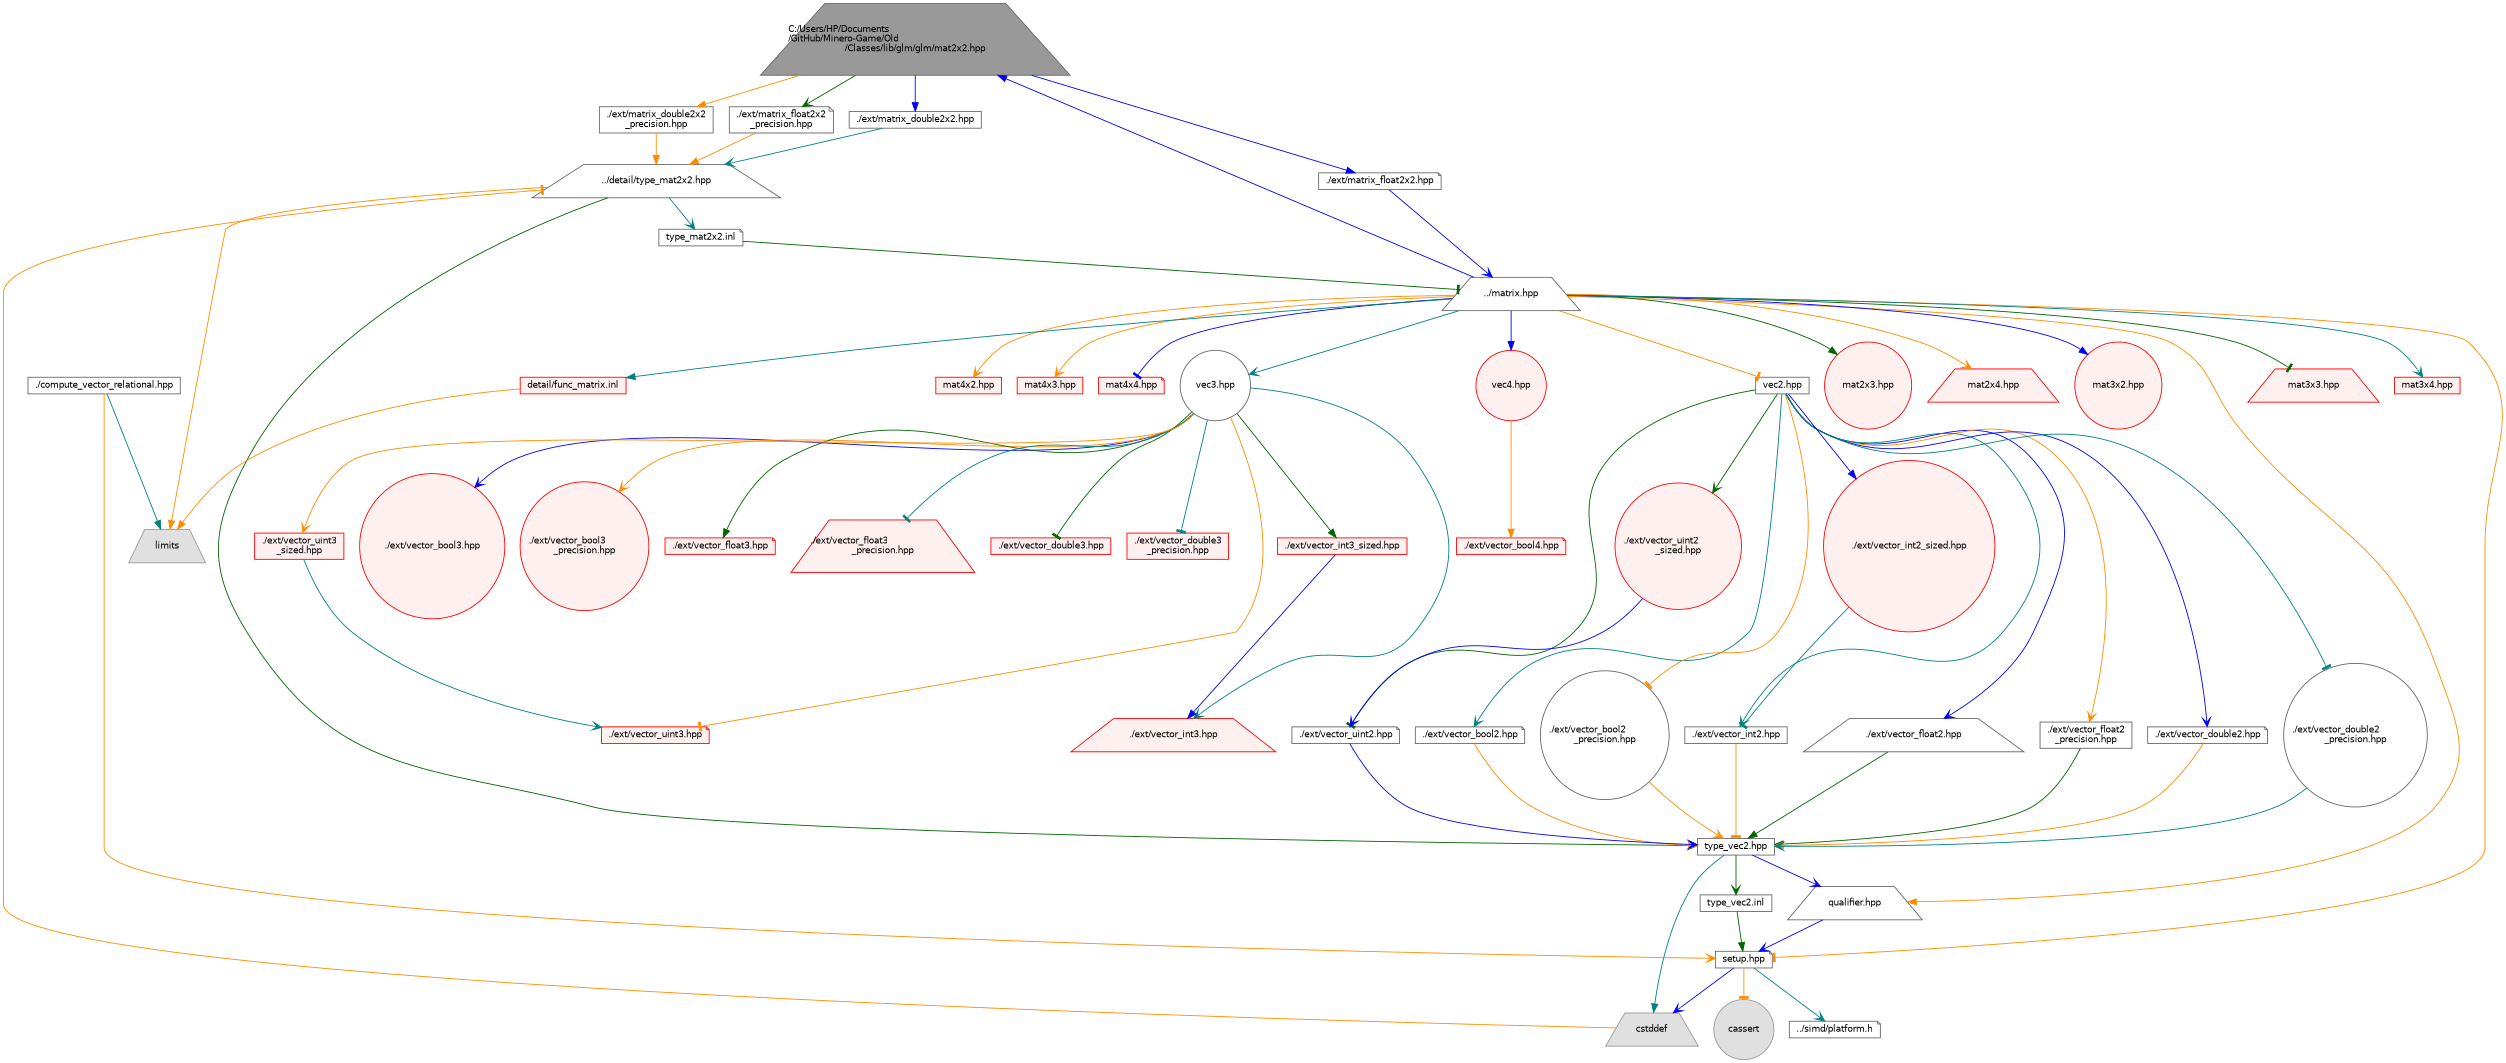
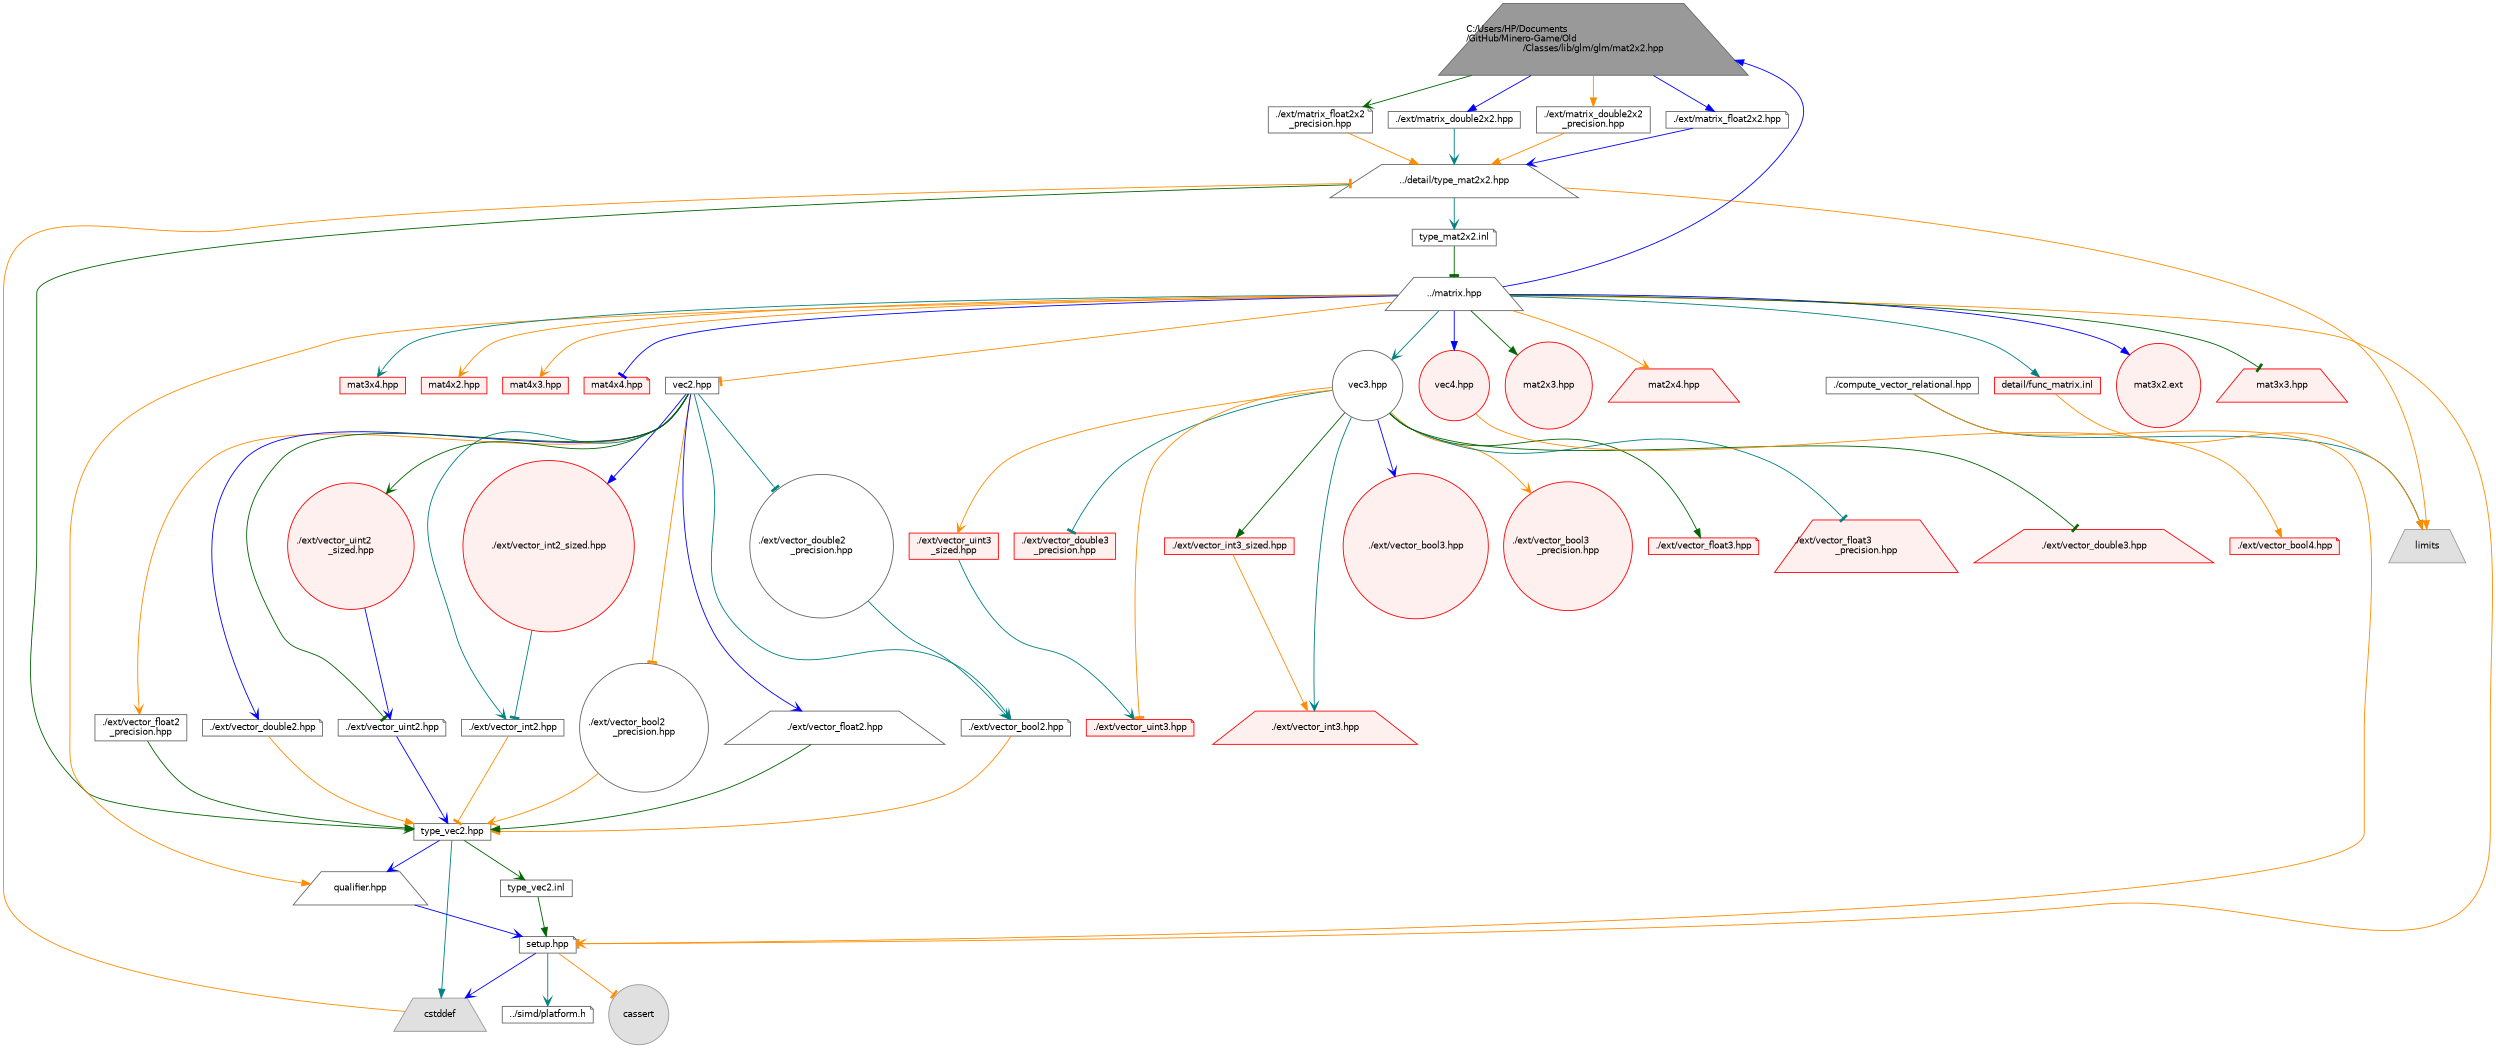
(1437, 231) -> (1614, 145)
(2118, 386) -> (2159, 386)
(1051, 546) -> (2094, 546)
(1264, 633) -> (1268, 629)
(2049, 840) -> (930, 649)
